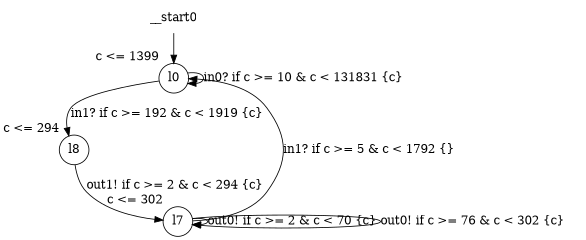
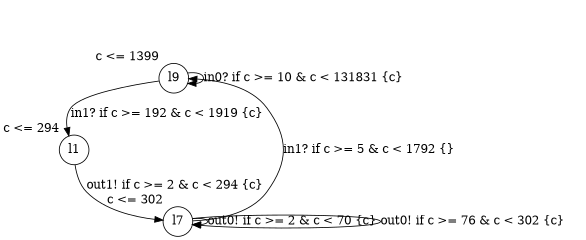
(174, 18) -> none
(174, 78) -> (174, 78)
(74, 150) -> (74, 150)
